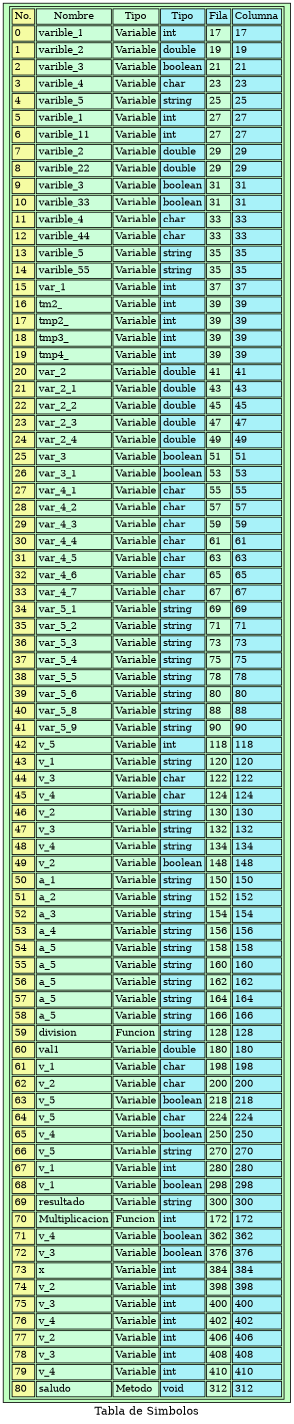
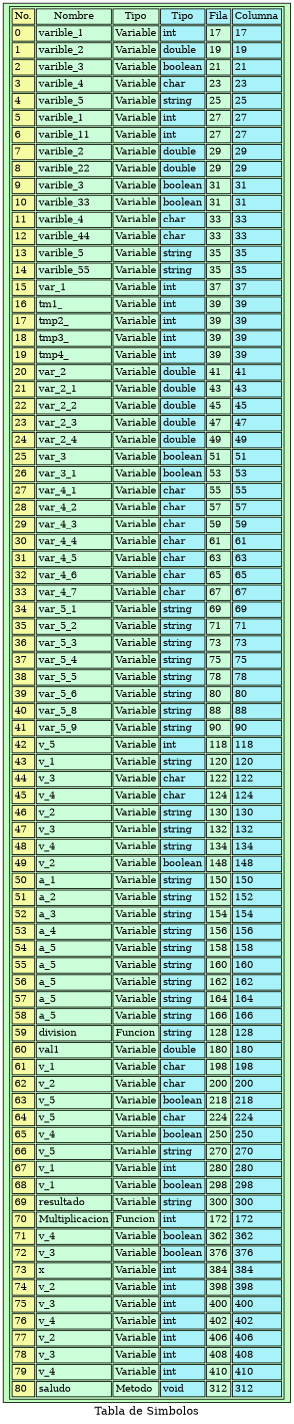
(51, 304) -> (51, 304)
